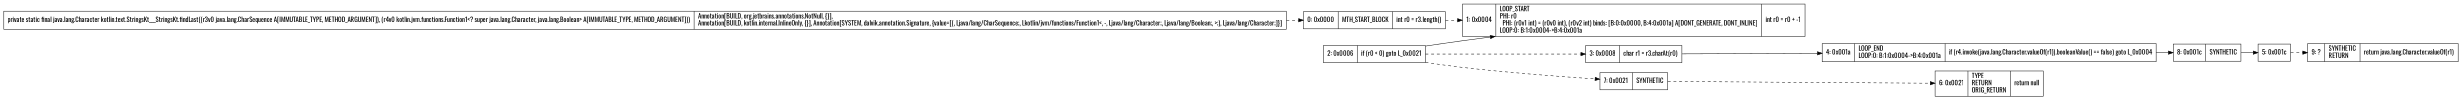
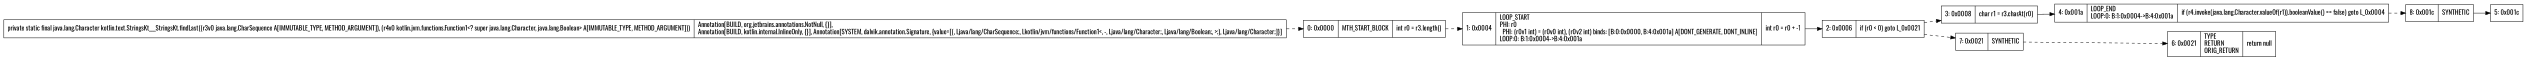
(1458, 41) -> (1811, 29)
(2162, 53) -> (2395, 13)
(2383, 53) -> none
